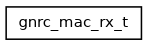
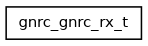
(74, 23) -> (74, 23)
